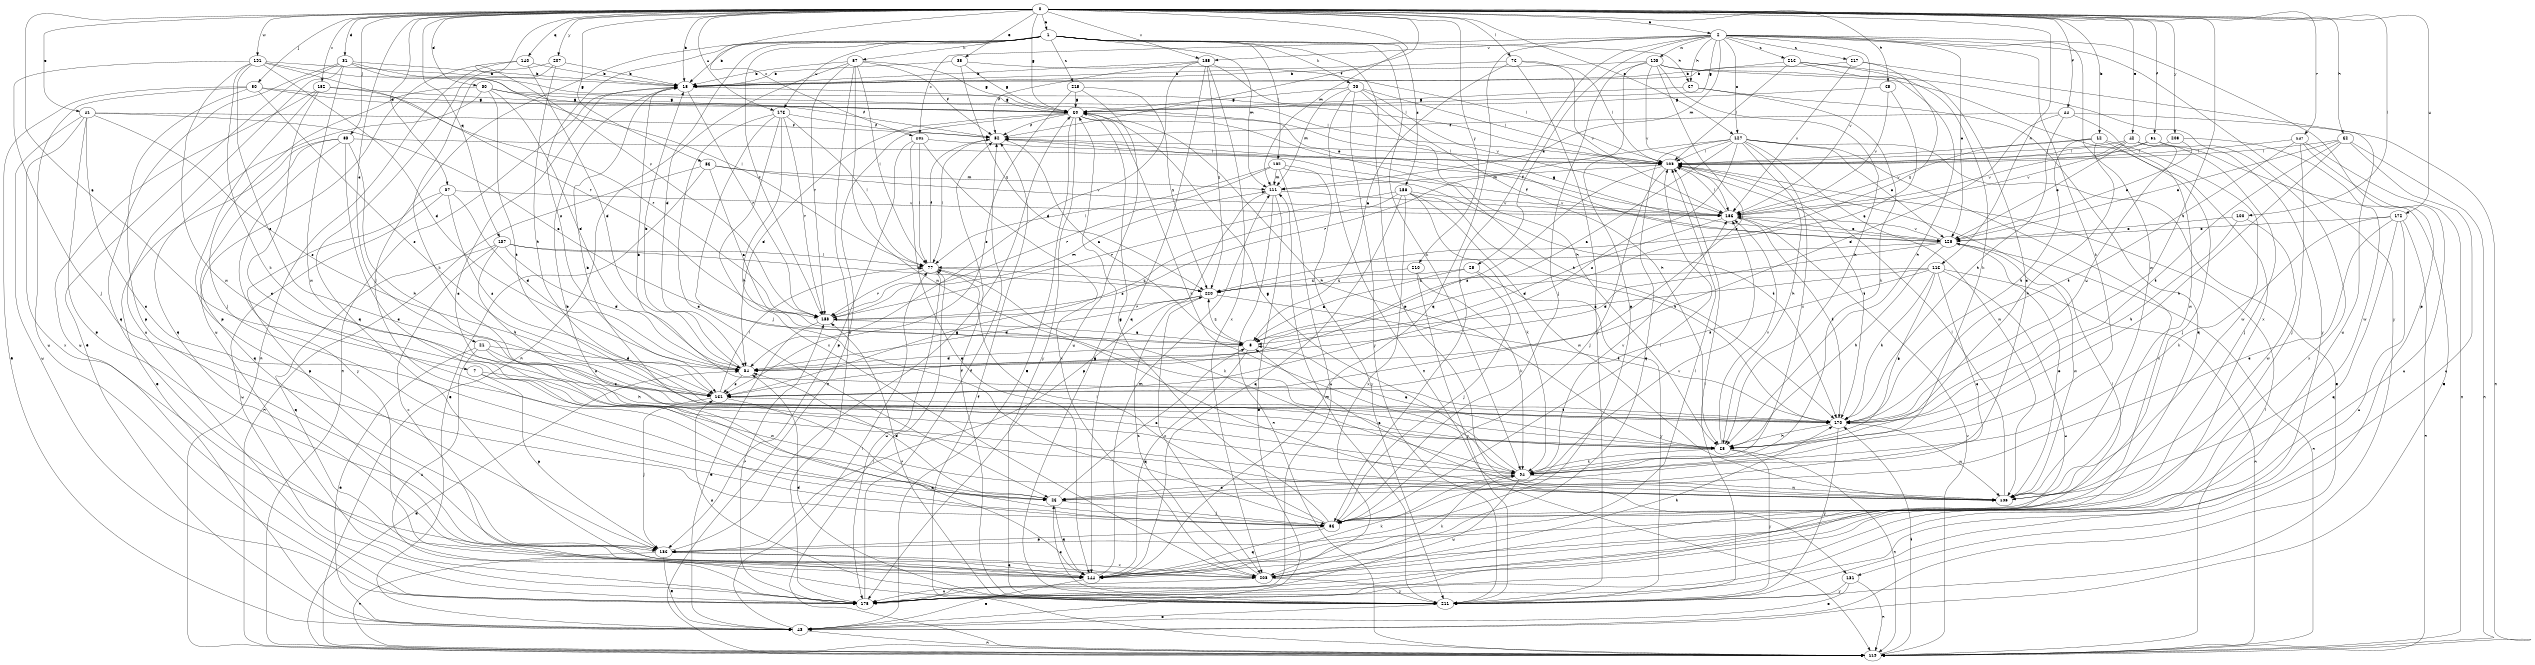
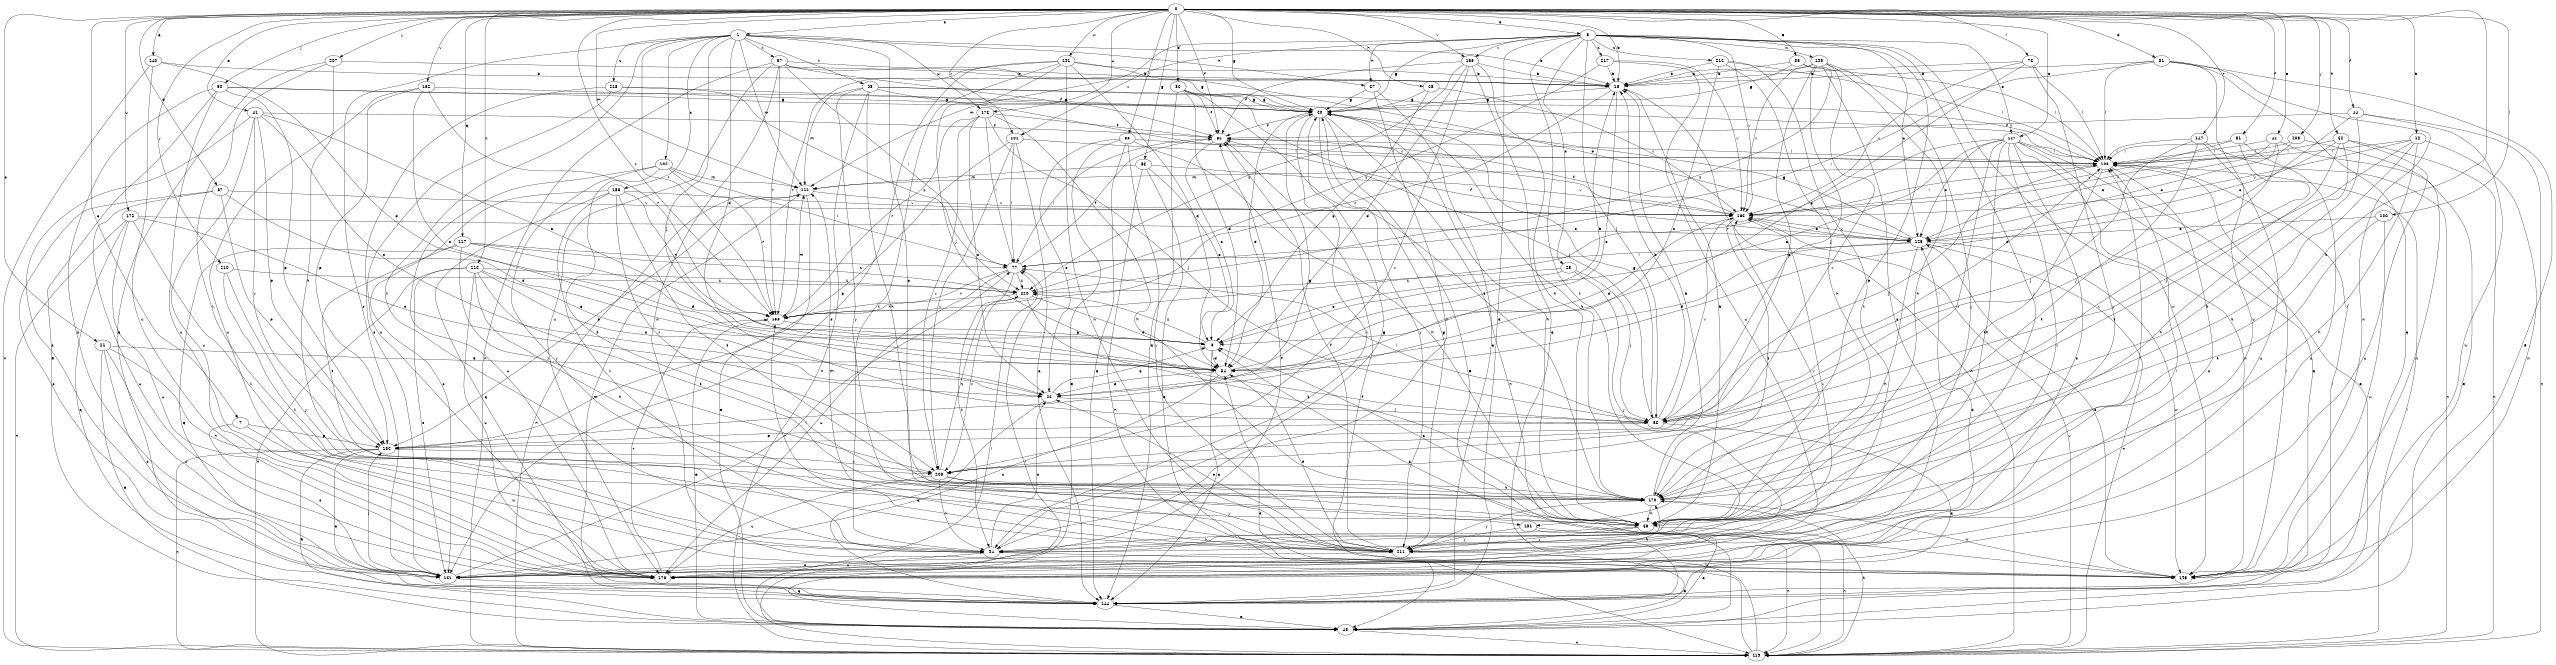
(1719, 35) -> (1588, 35)
(1277, 164) -> (664, 164)
(502, 242) -> (462, 242)
(2051, 319) -> (1703, 564)
(1899, 358) -> (620, 397)
(1652, 409) -> none
(902, 442) -> (1137, 379)
(1289, 548) -> none
none -> (1698, 558)
